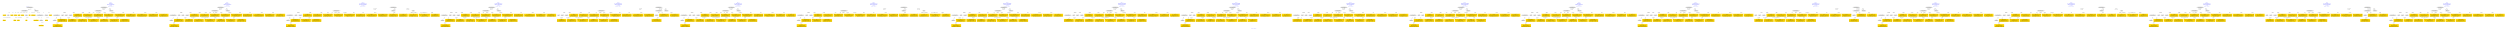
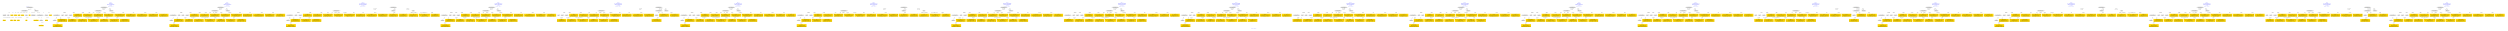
(4, 15) -> (4, 15)
(33, 15) -> (33, 15)
none -> (12, 20)
